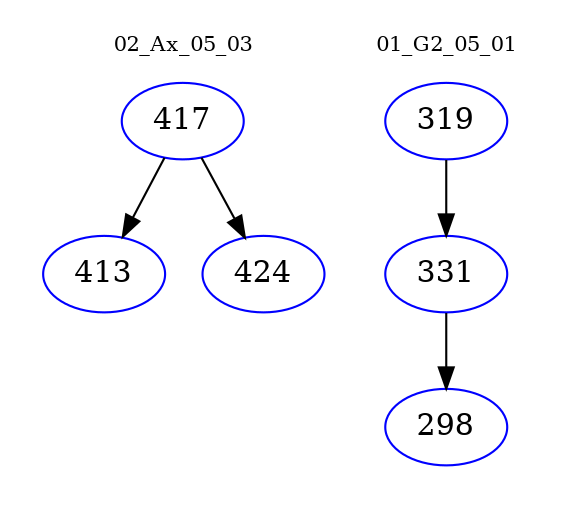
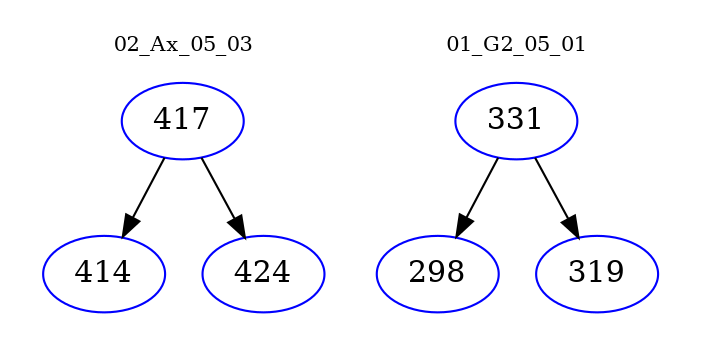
(446, 187) -> (552, 188)
(104, 274) -> (104, 274)
